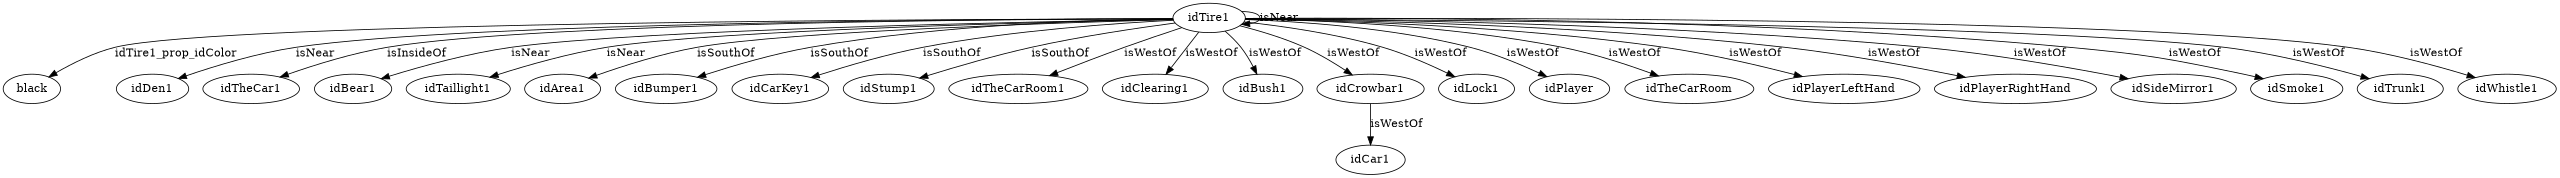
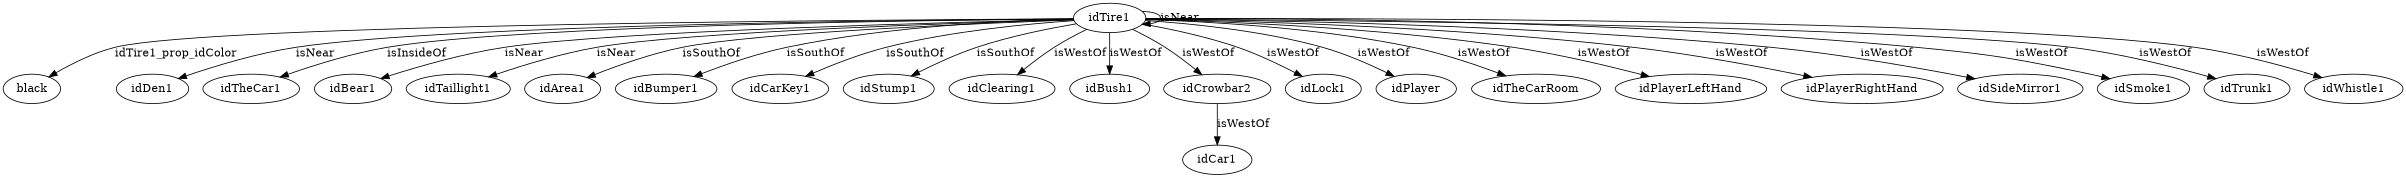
(1018, 89) -> none
(1371, 89) -> (1217, 89)
